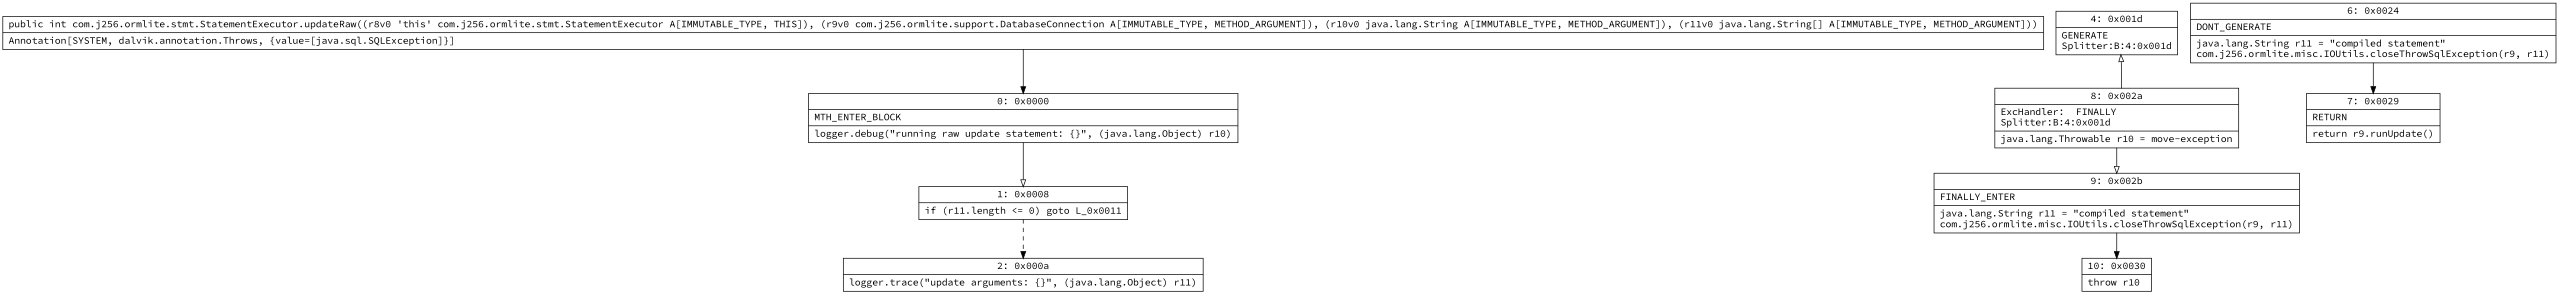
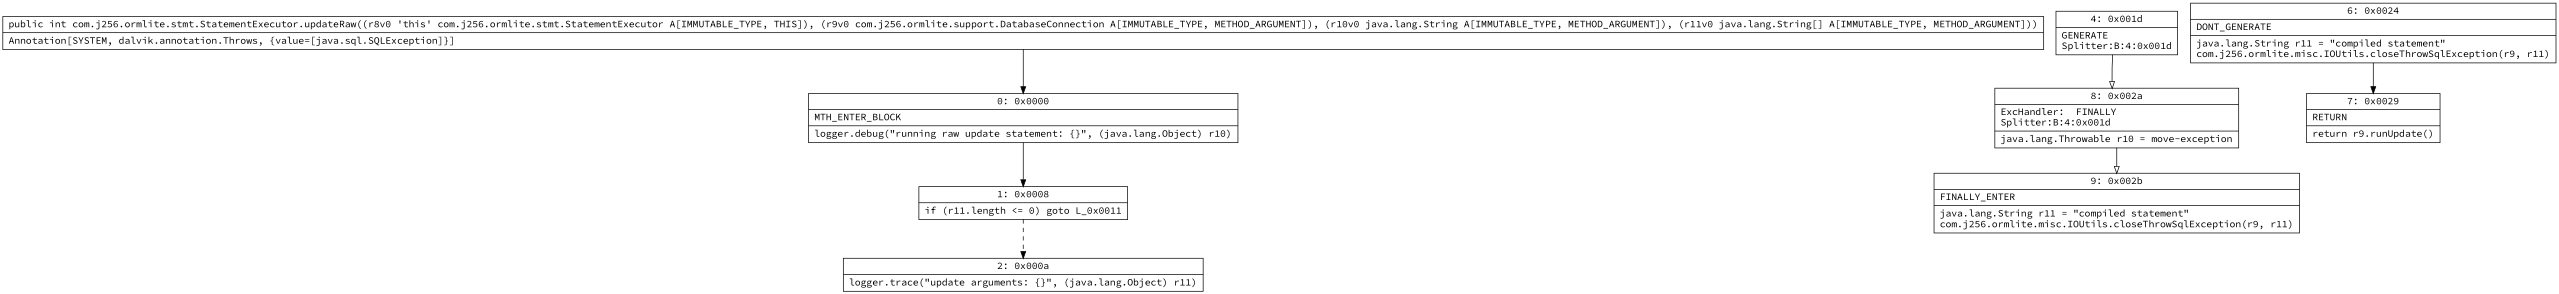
(2122, 75) -> (2112, 68)
(1023, 161) -> (1023, 161)
(2117, 275) -> none
